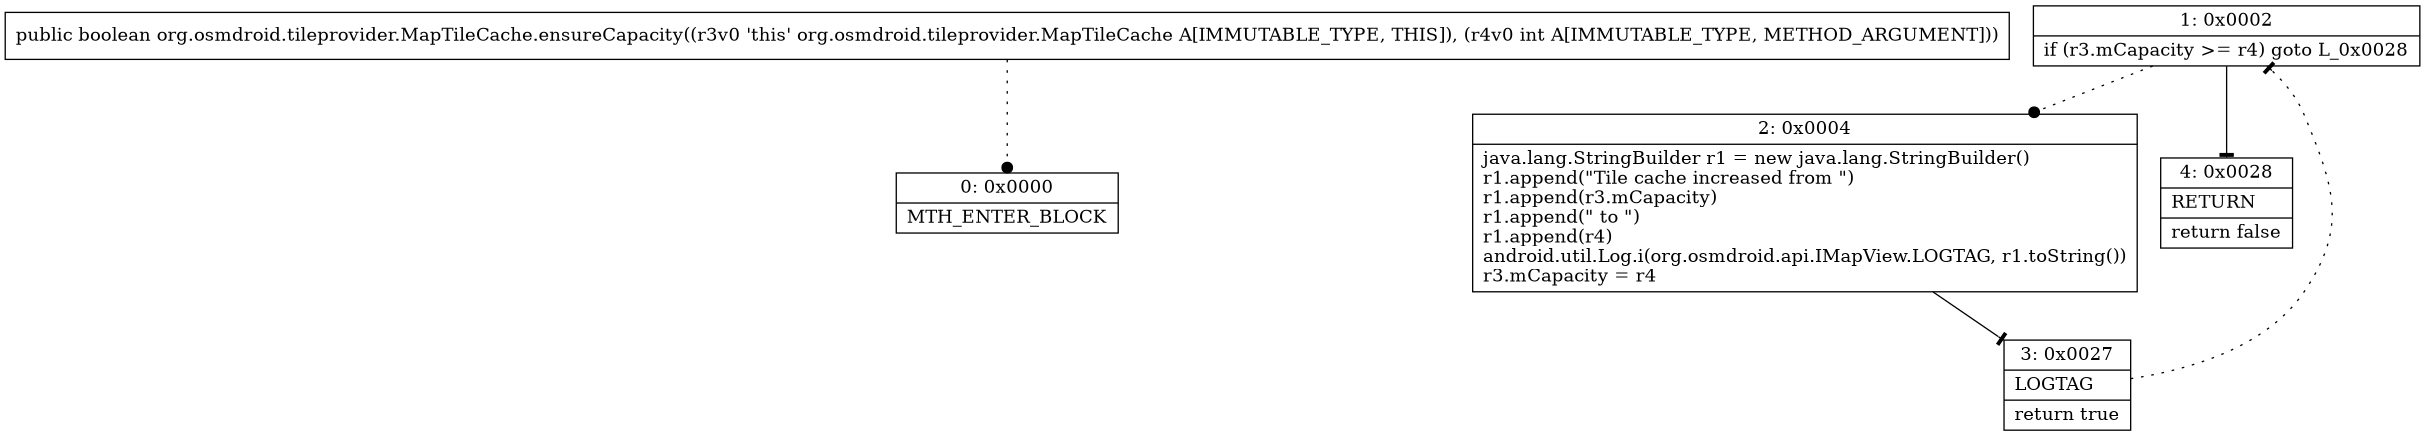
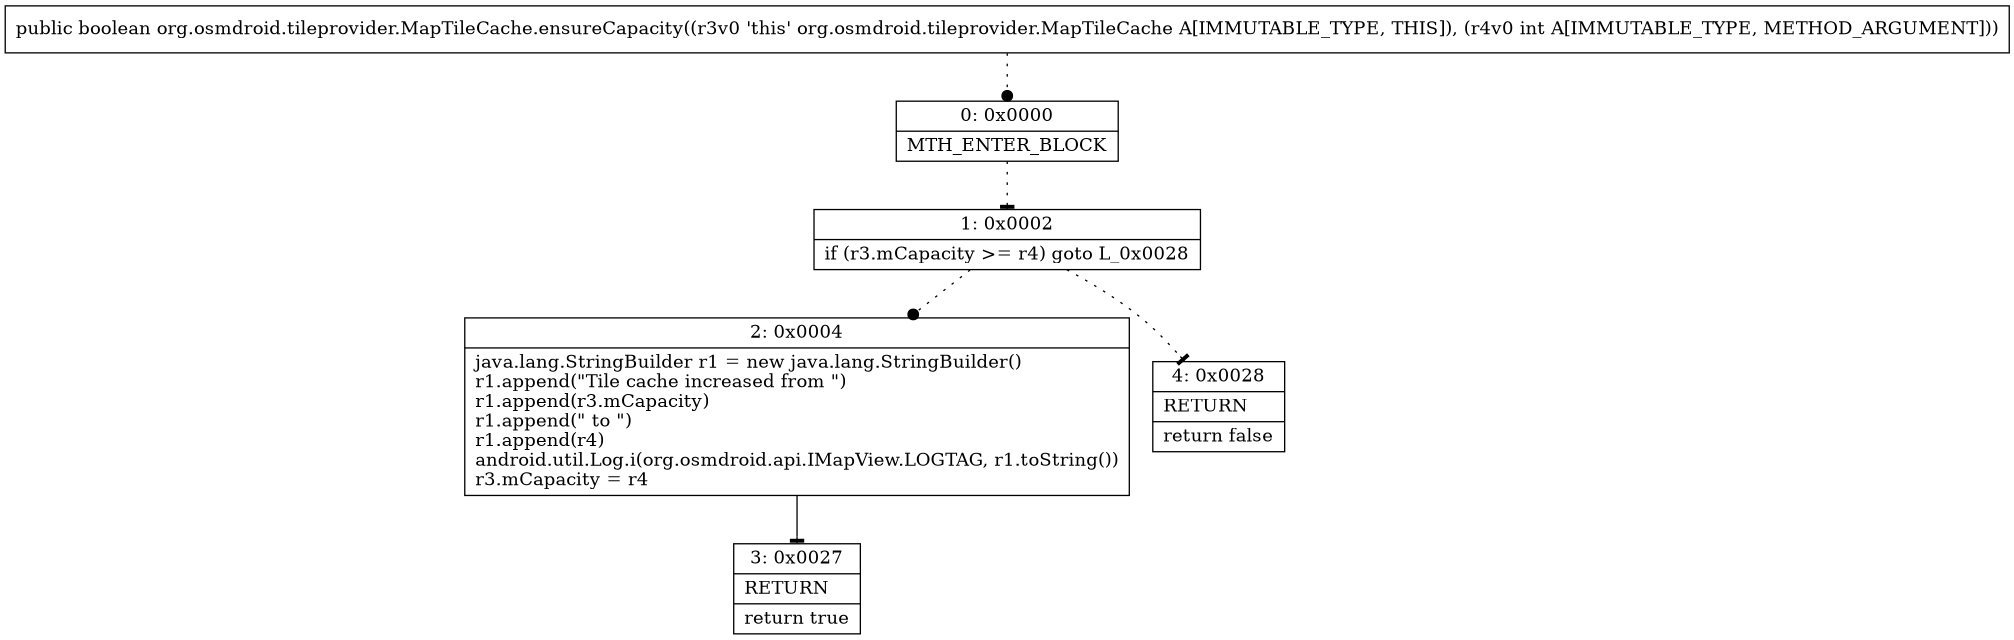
(2227, 109) -> (1128, 308)
(2315, 273) -> (1007, 182)
(2054, 384) -> (787, 588)
